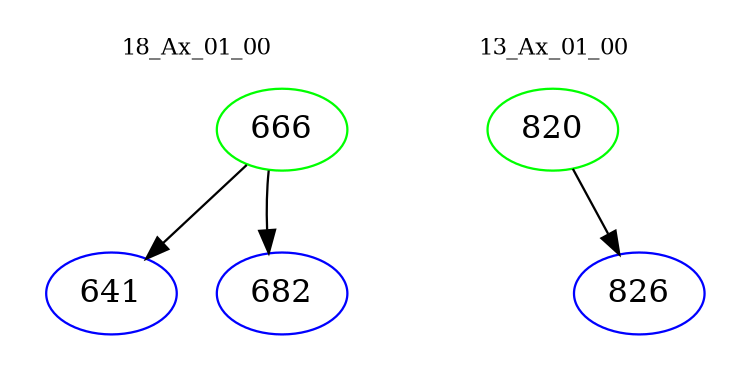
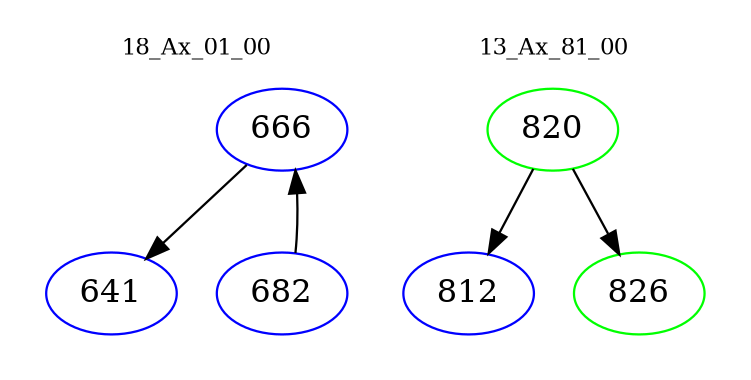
(554, 49) -> (554, 49)
(282, 130) -> (282, 130)
(267, 200) -> (297, 223)
none -> (469, 293)
(639, 293) -> (639, 293)
